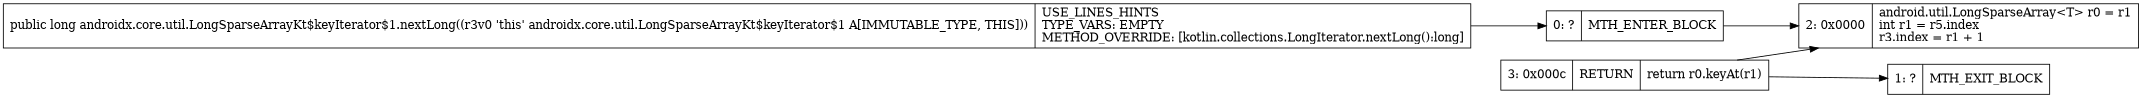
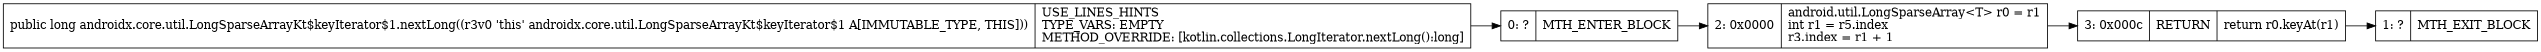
(1774, 55) -> (2058, 26)
